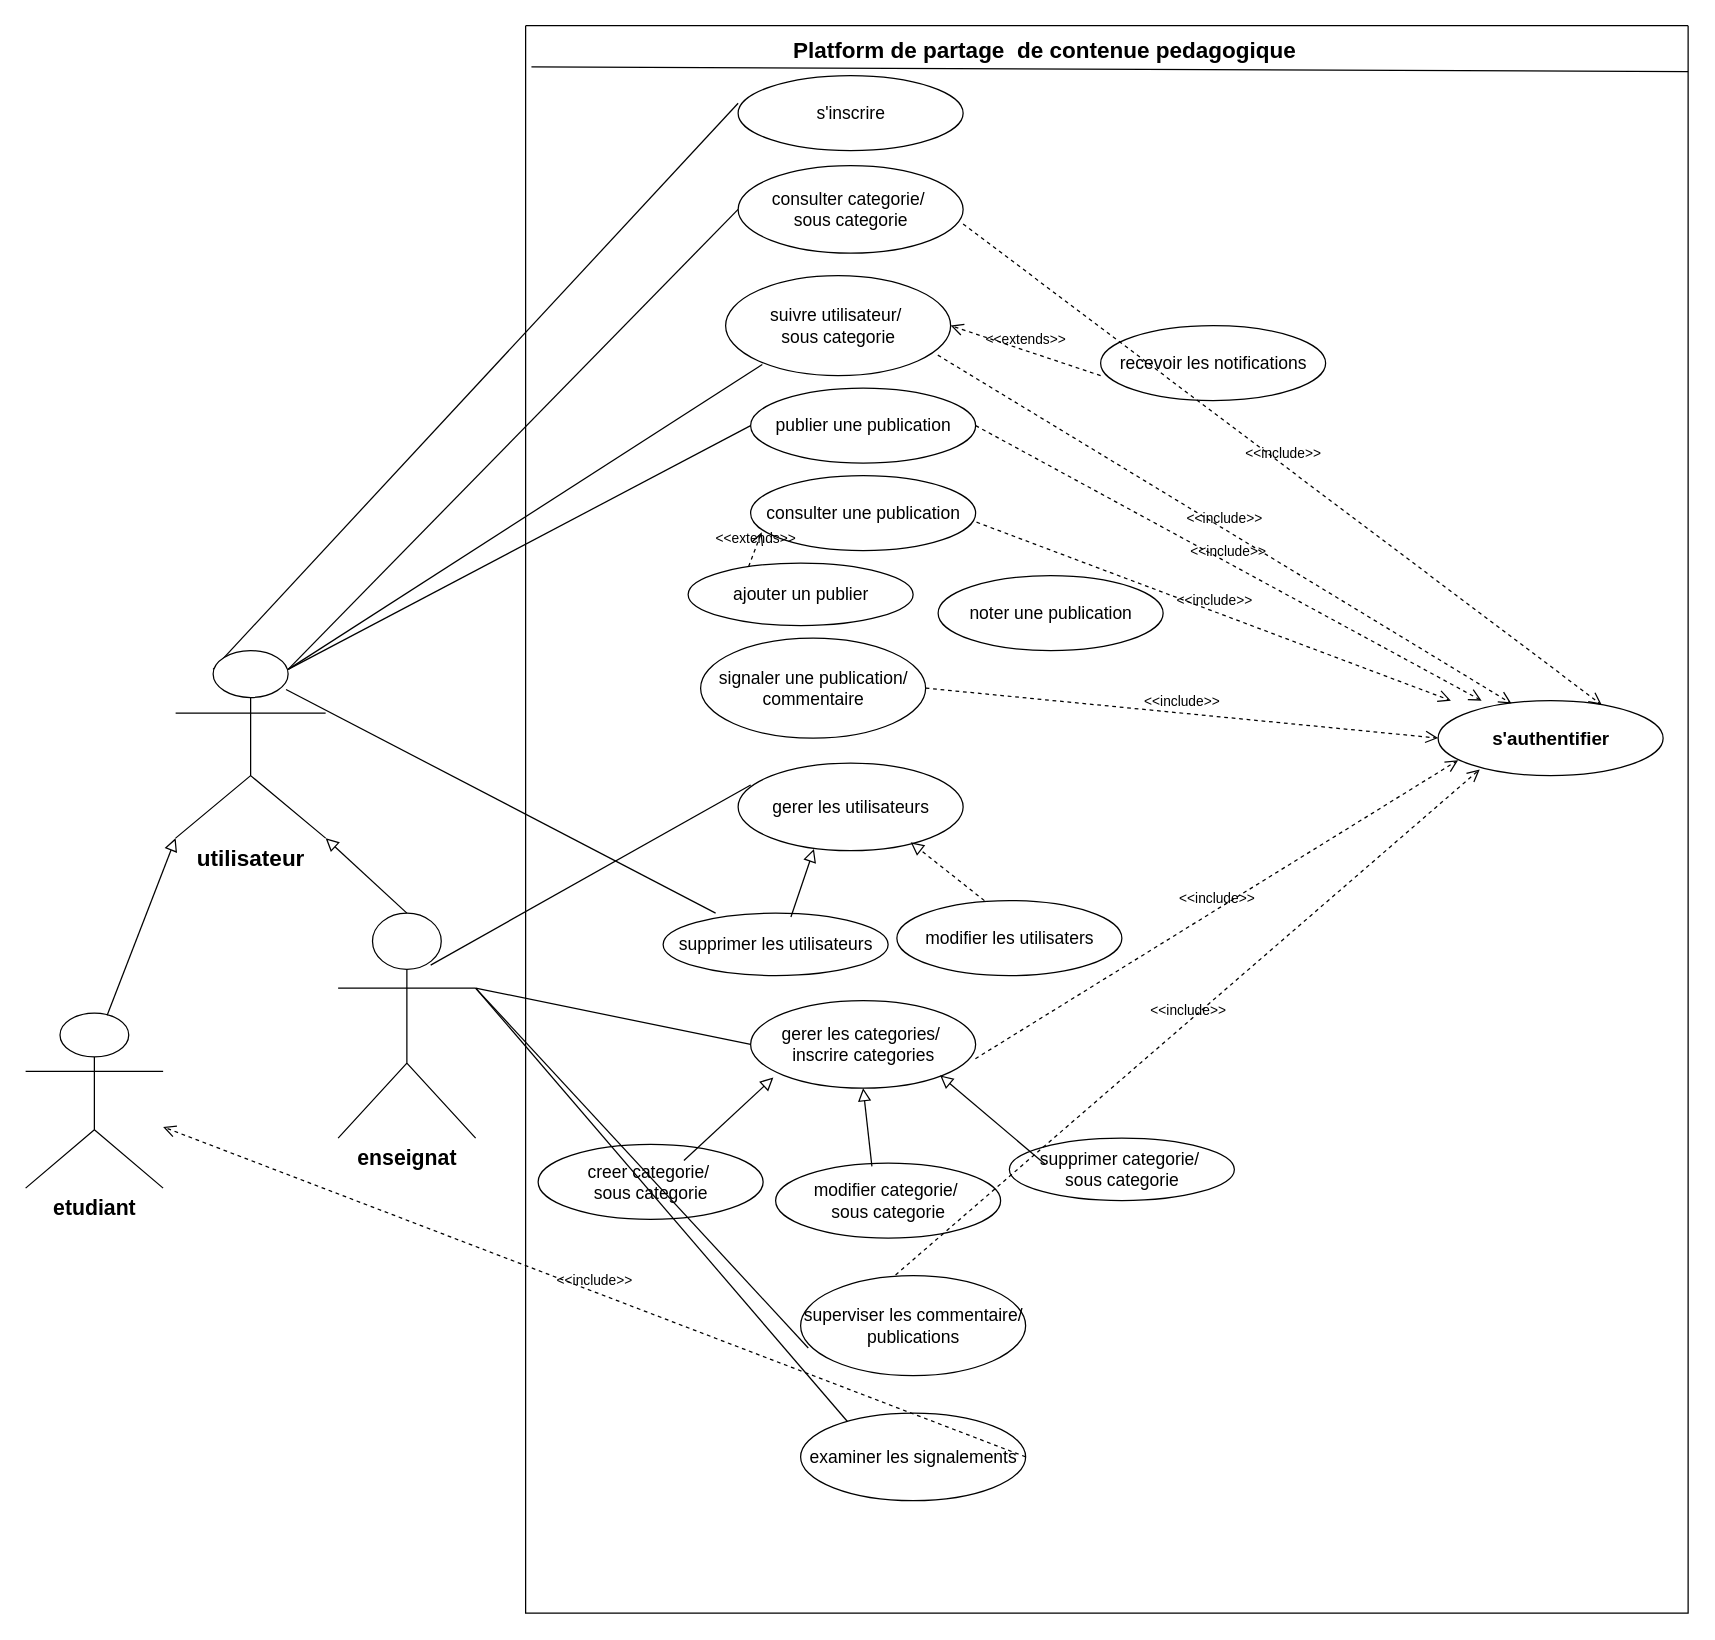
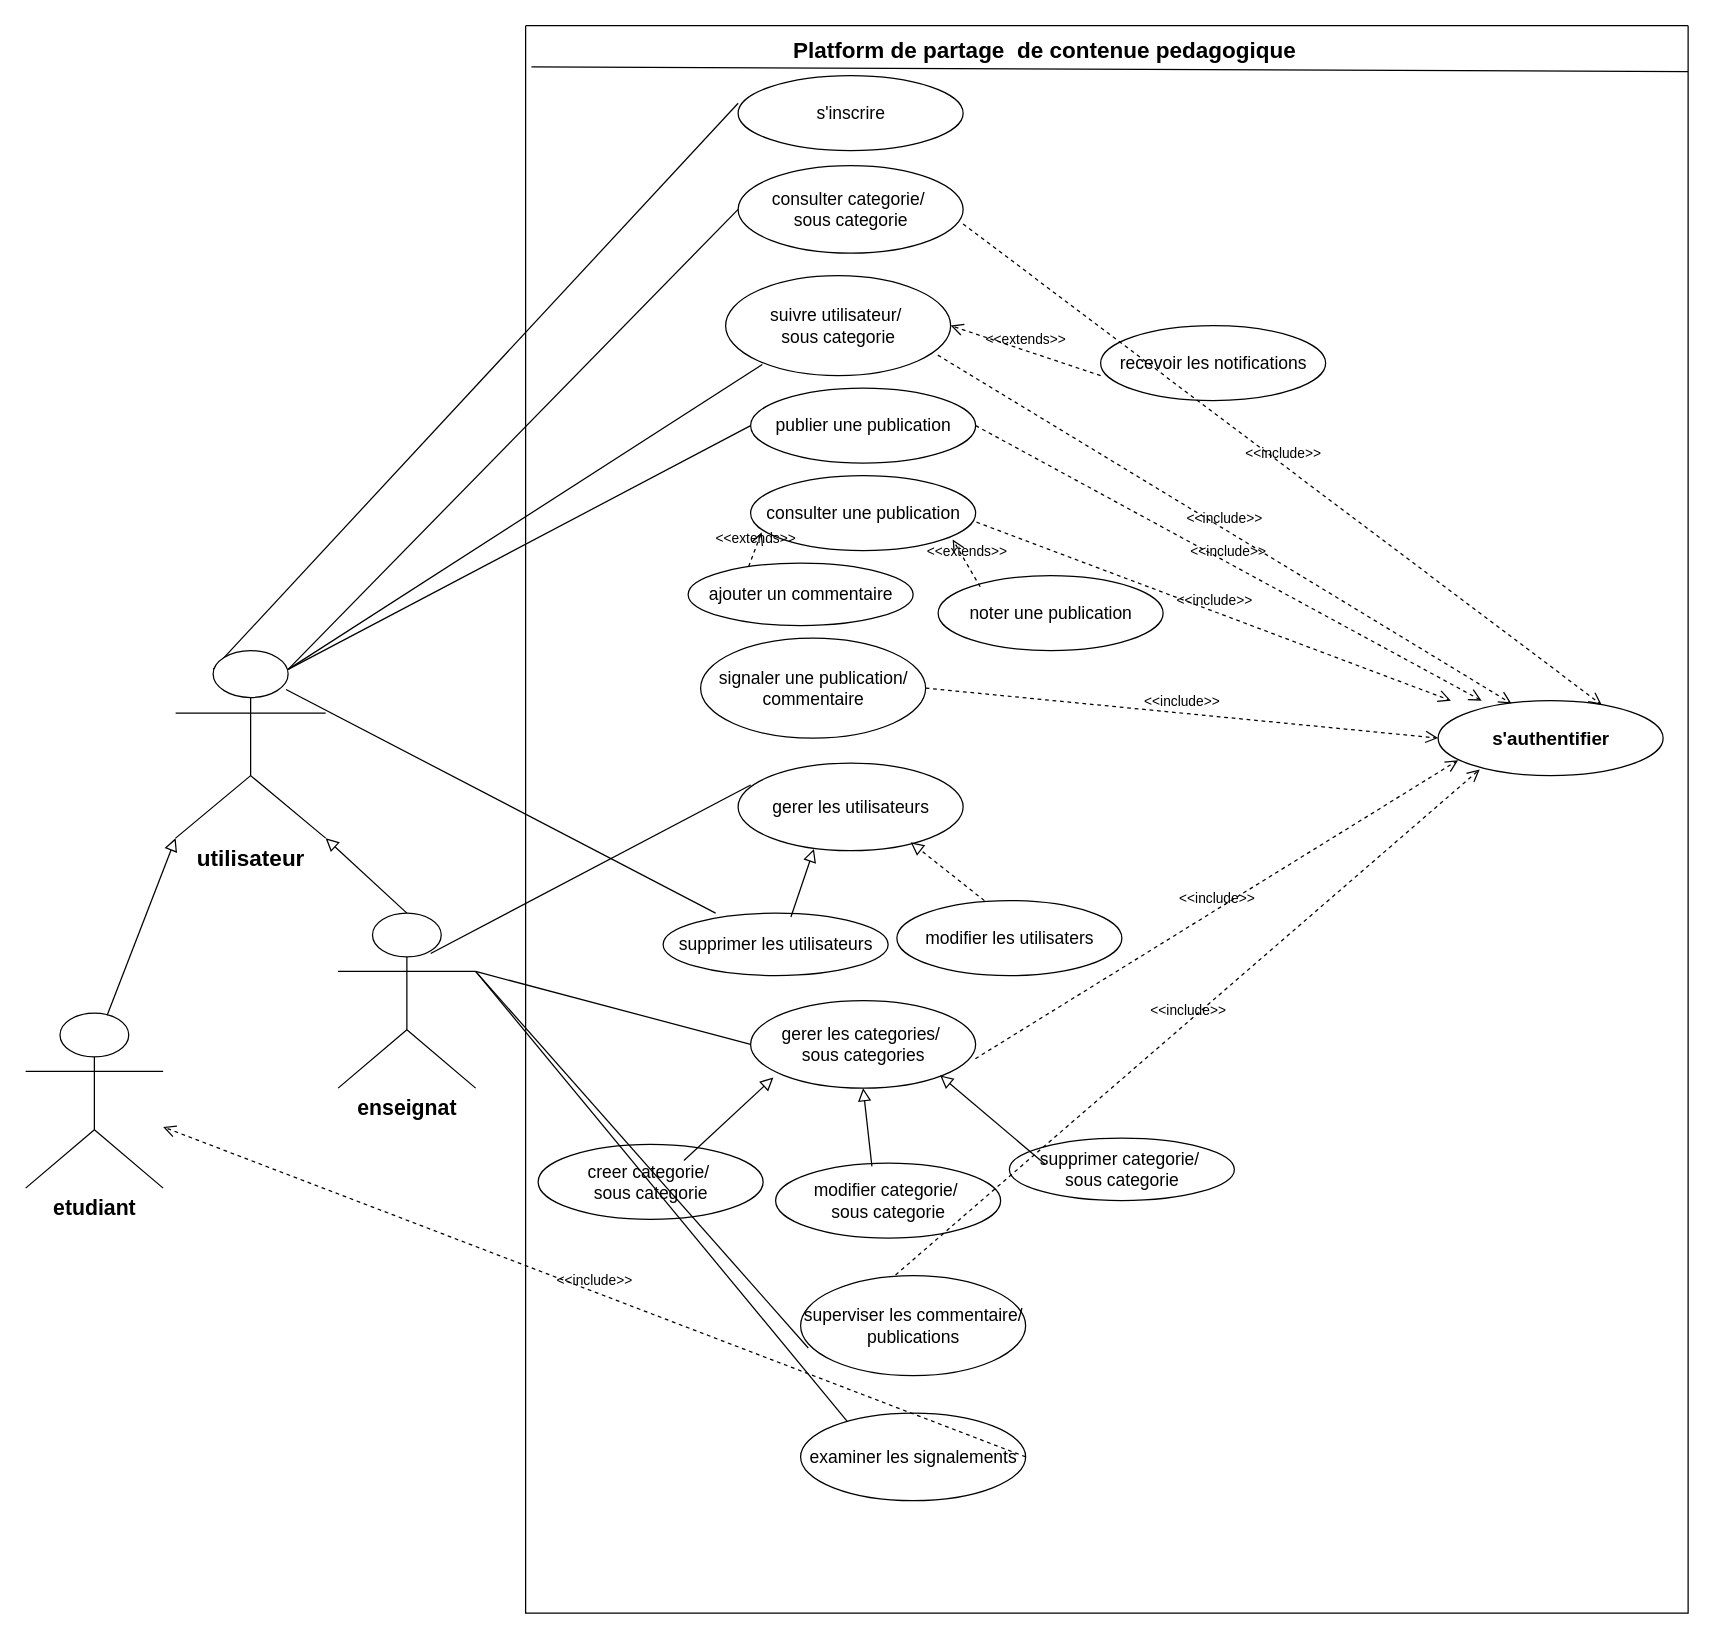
none -> (967, 565)
(801, 594) -> (801, 594)
(407, 1026) -> (407, 1001)
(864, 1044) -> (864, 1044)
